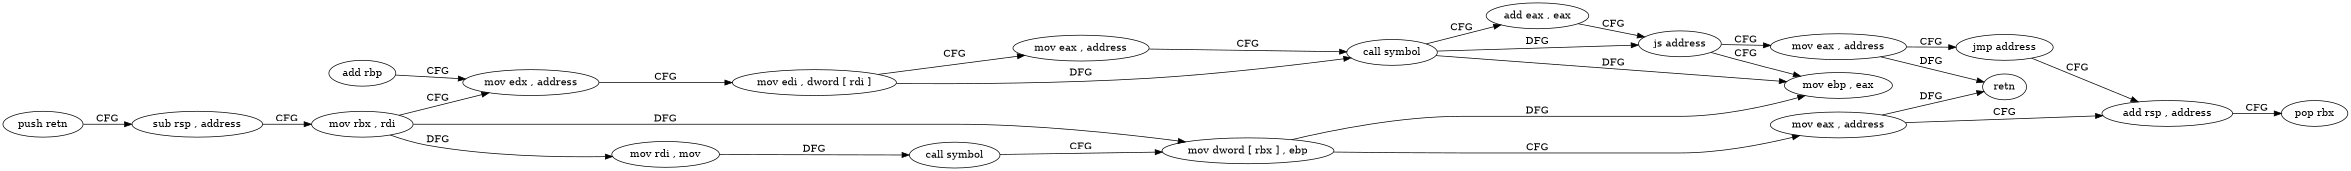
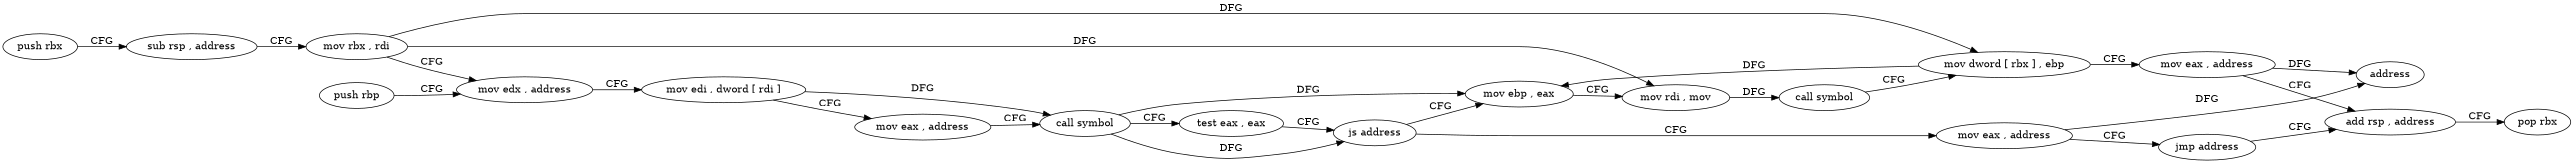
(1537, 16) -> (1231, 124)
(362, 73) -> (357, 96)
(2005, 87) -> (2390, 75)
none -> (1594, 96)
(43, 124) -> (40, 47)
